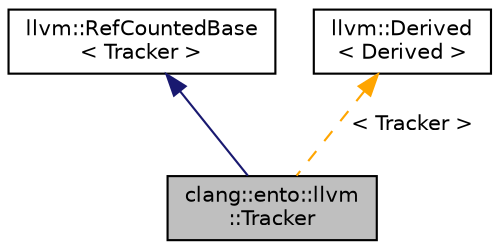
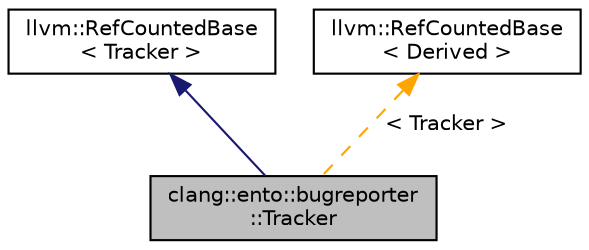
(402, 42) -> (447, 42)
(272, 208) -> (294, 208)
